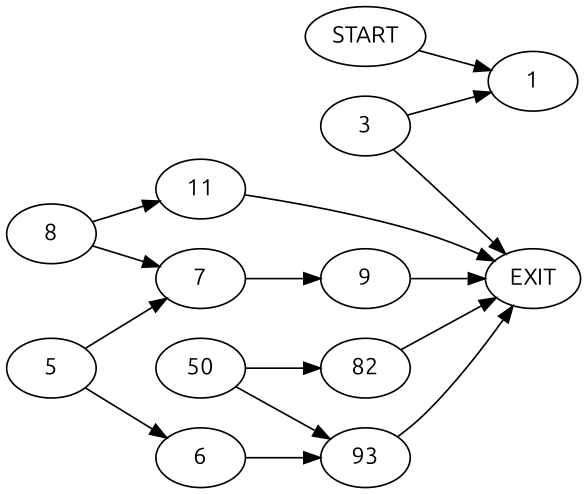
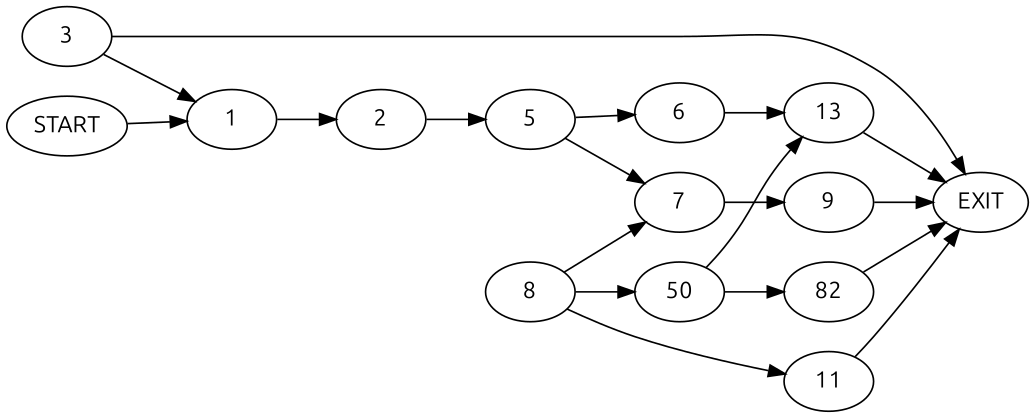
none -> (381, 119)
none -> (597, 292)
(365, 458) -> (829, 113)
